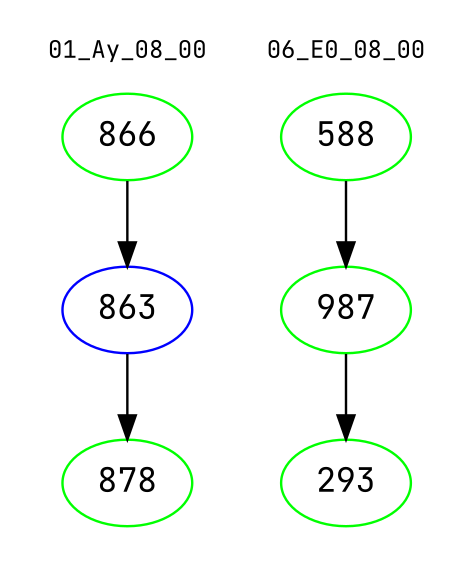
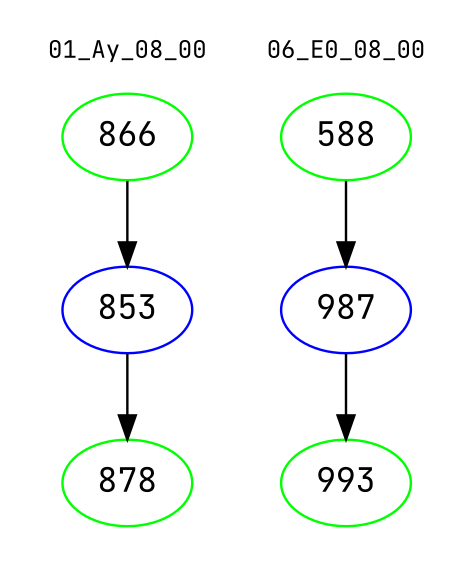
(127, 310) -> (127, 310)
(346, 310) -> (346, 310)
(346, 483) -> (346, 483)
